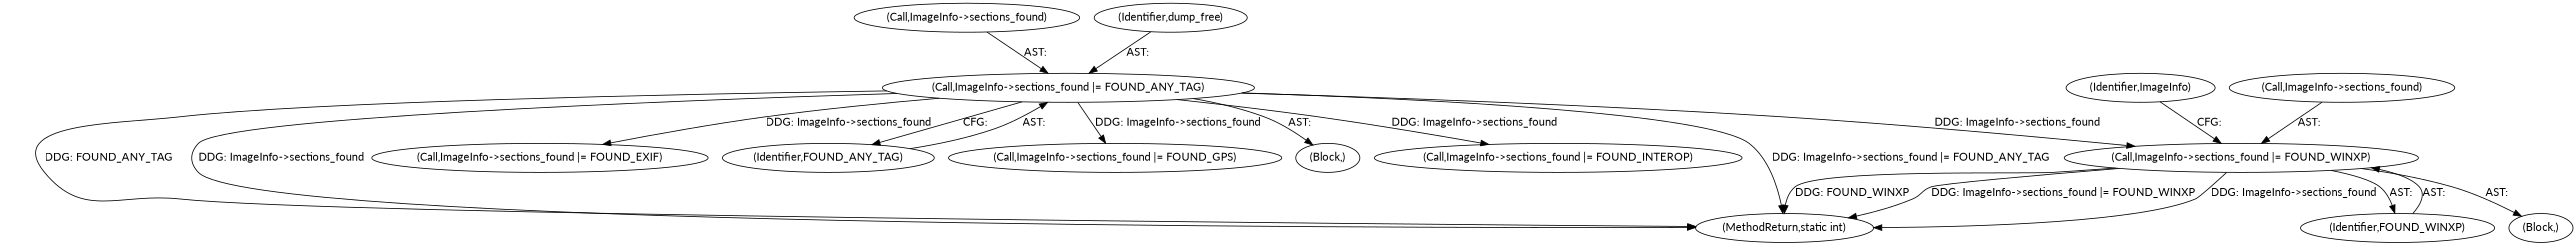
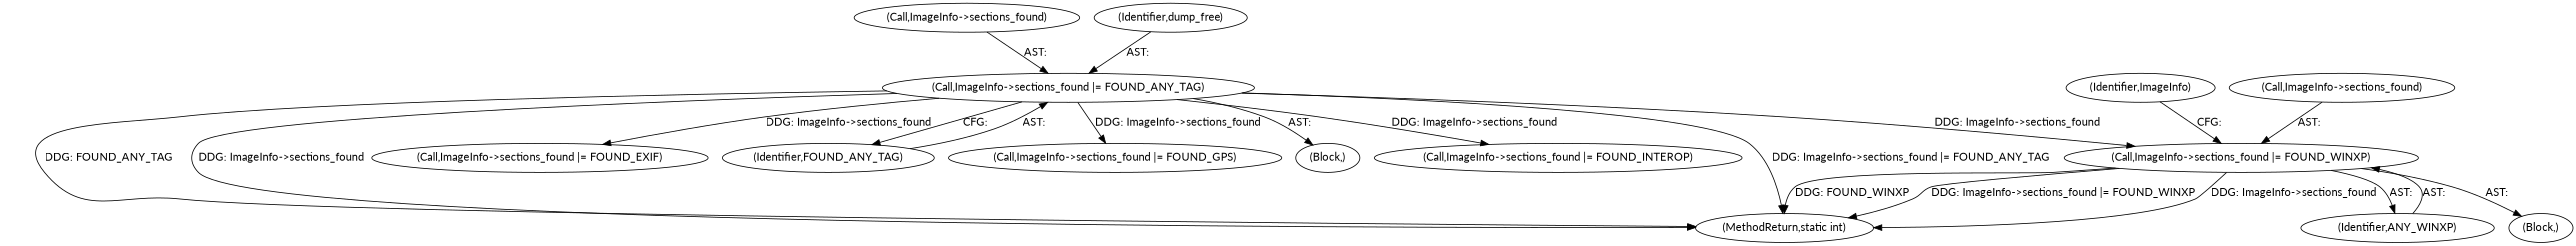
(2398, 228) -> (2398, 228)
